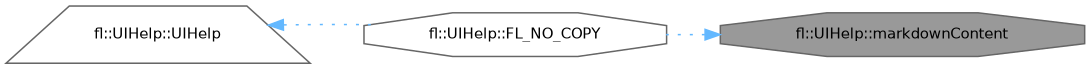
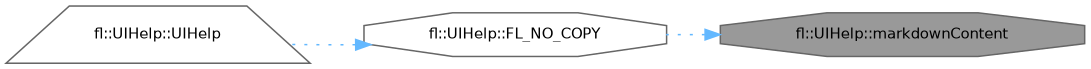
(327, 24) -> (322, 45)
